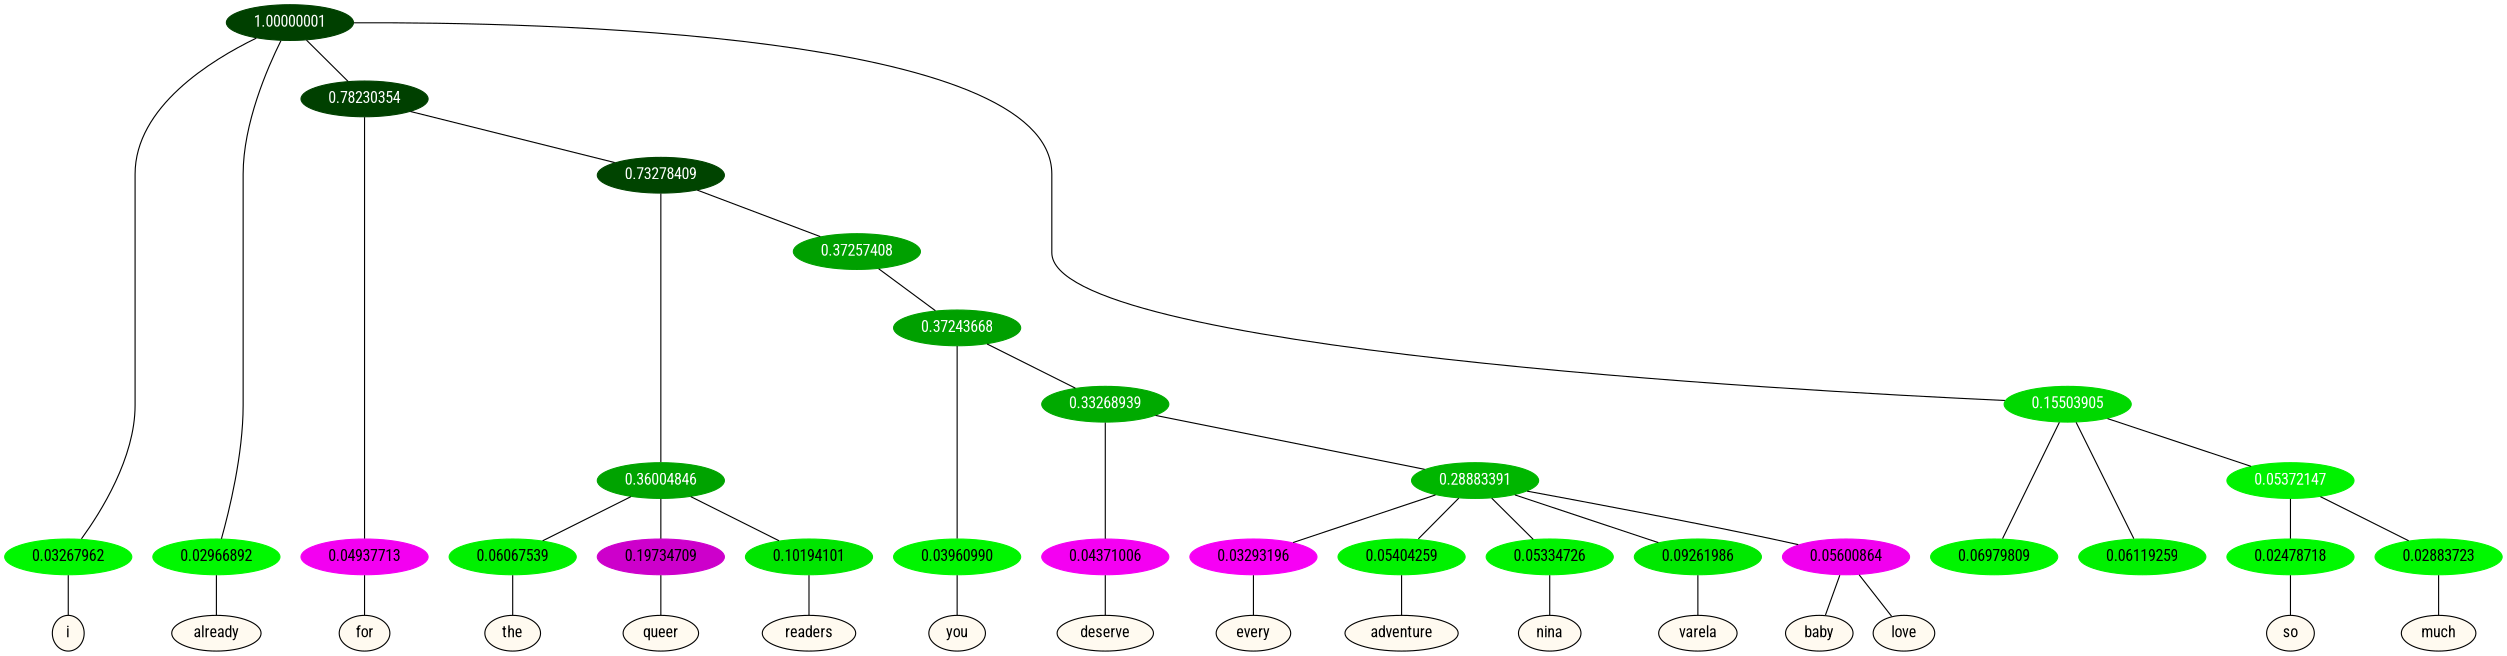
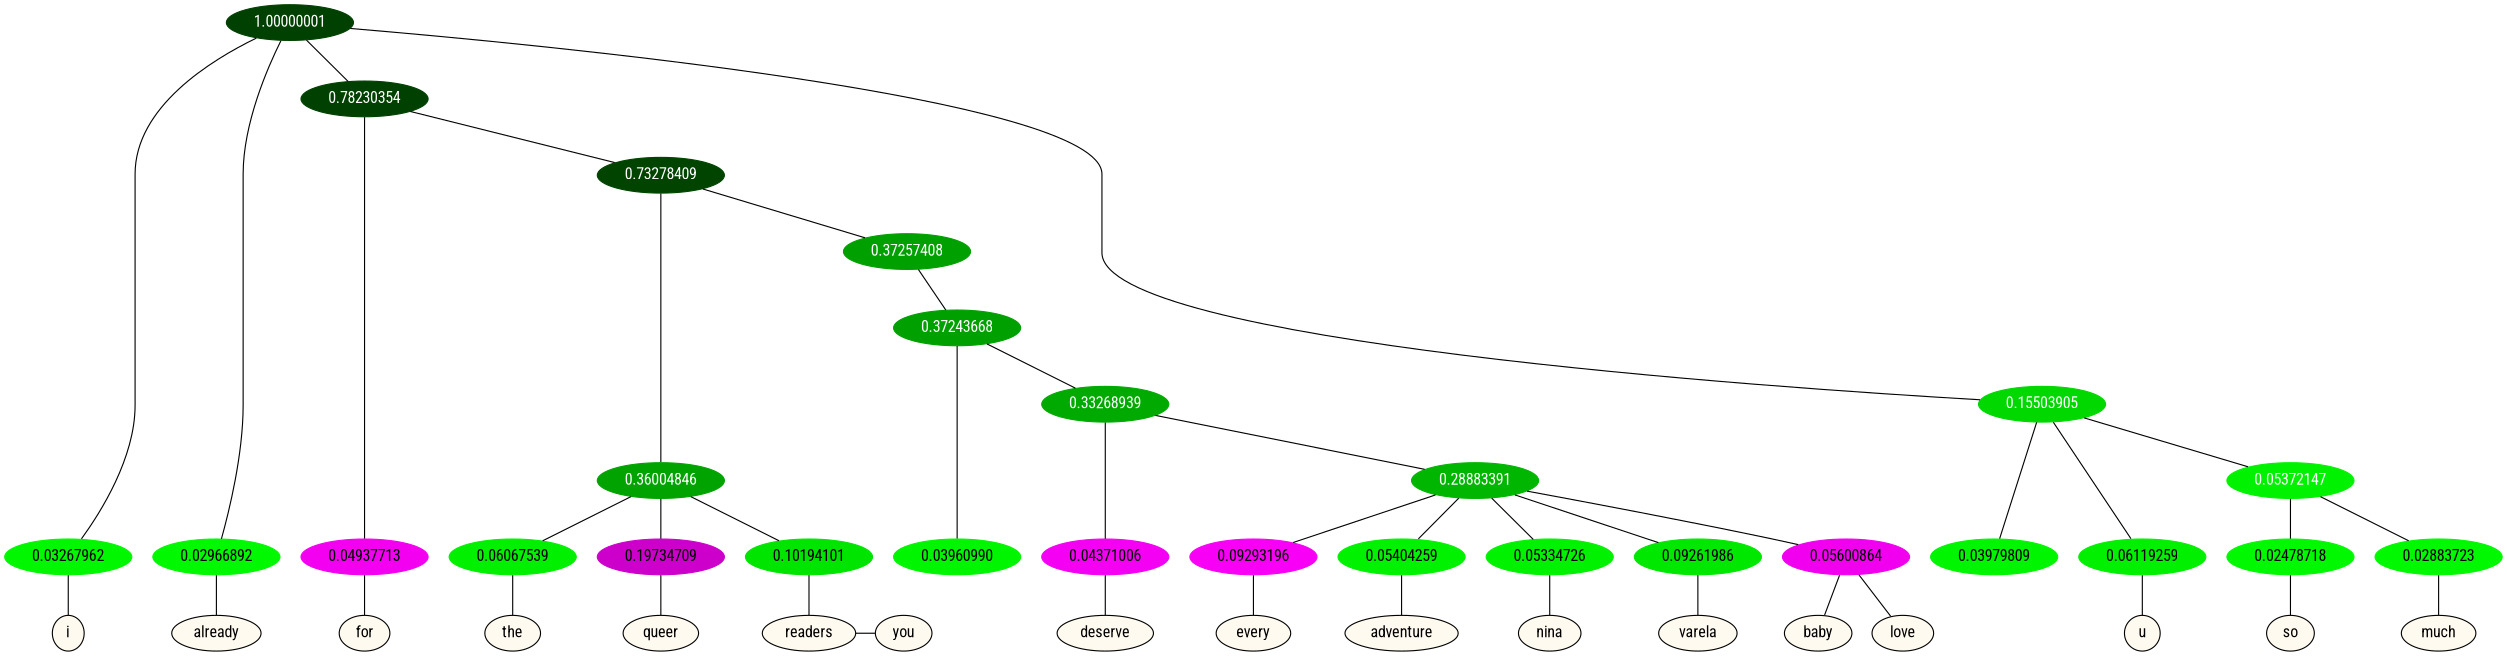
(1253, 557) -> (1253, 557)
(1994, 557) -> (1994, 557)
(957, 595) -> (865, 633)
none -> (2142, 633)
